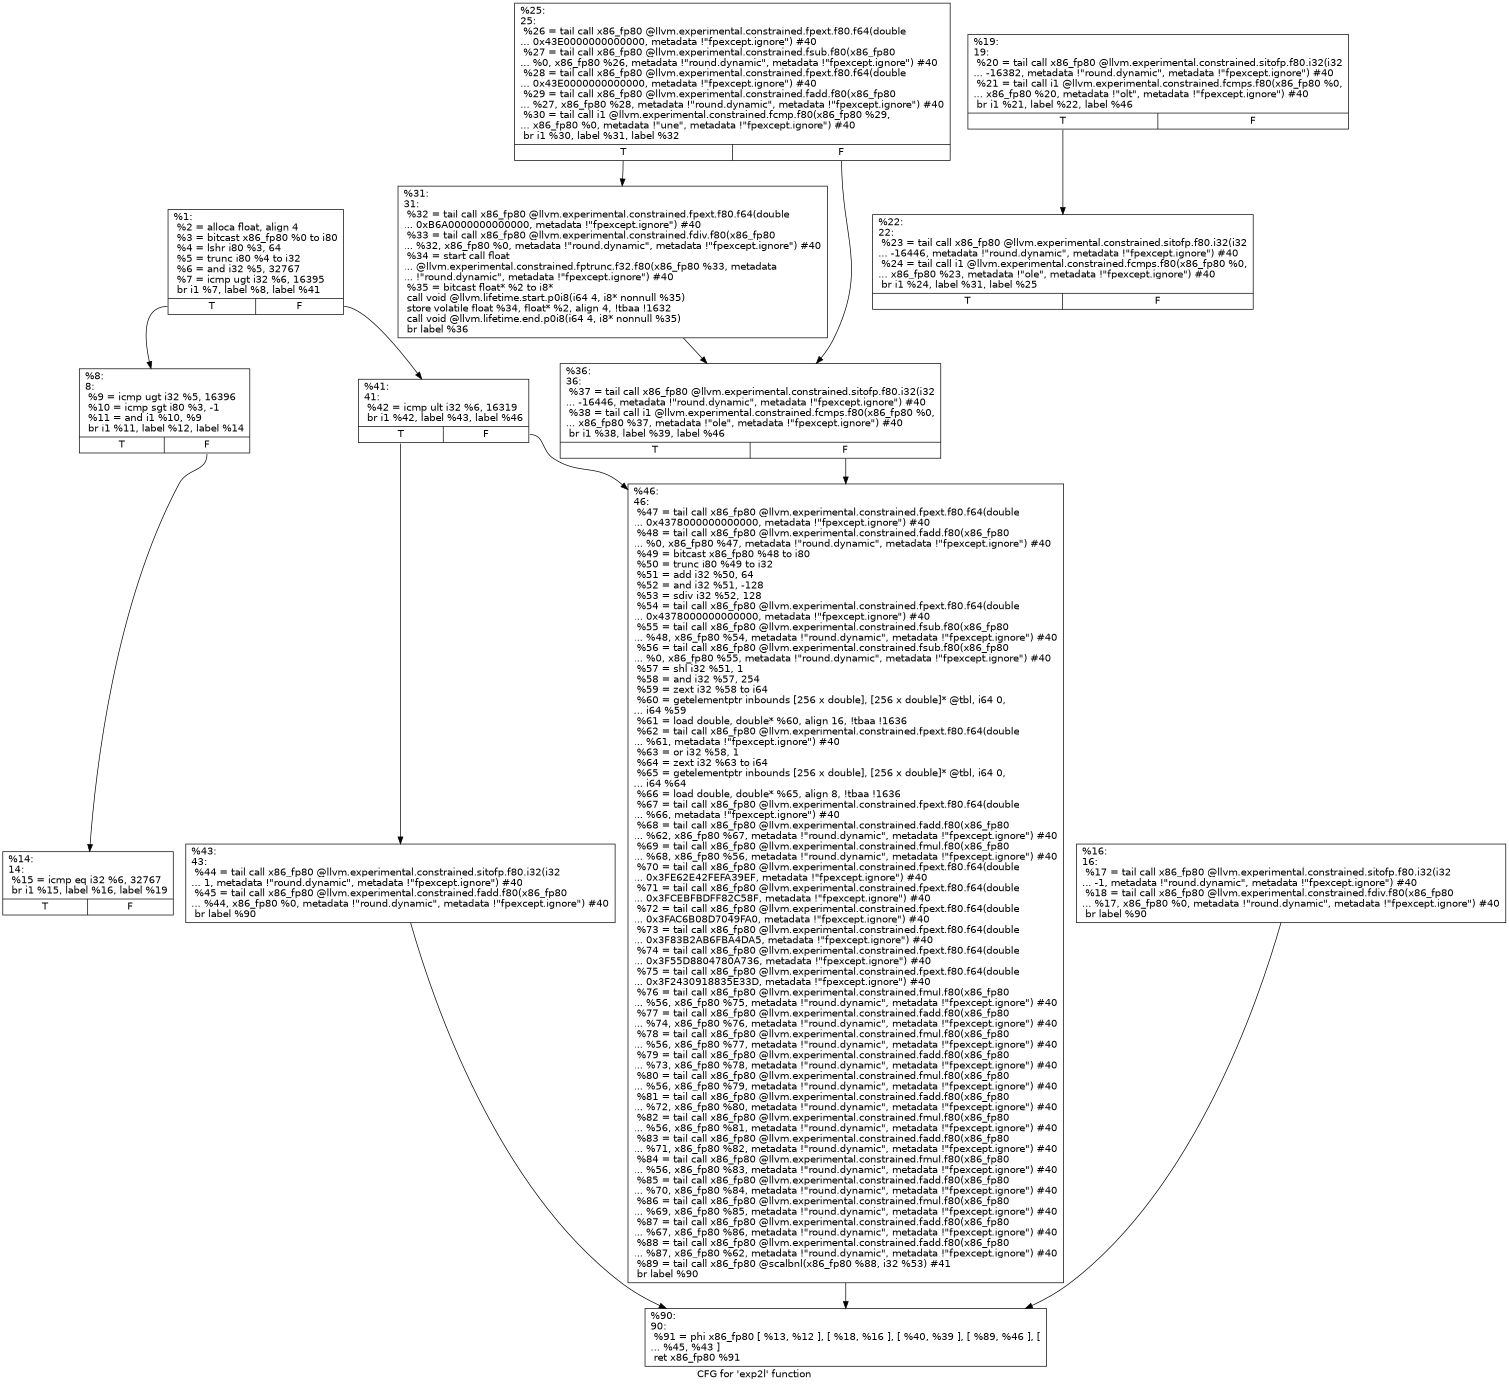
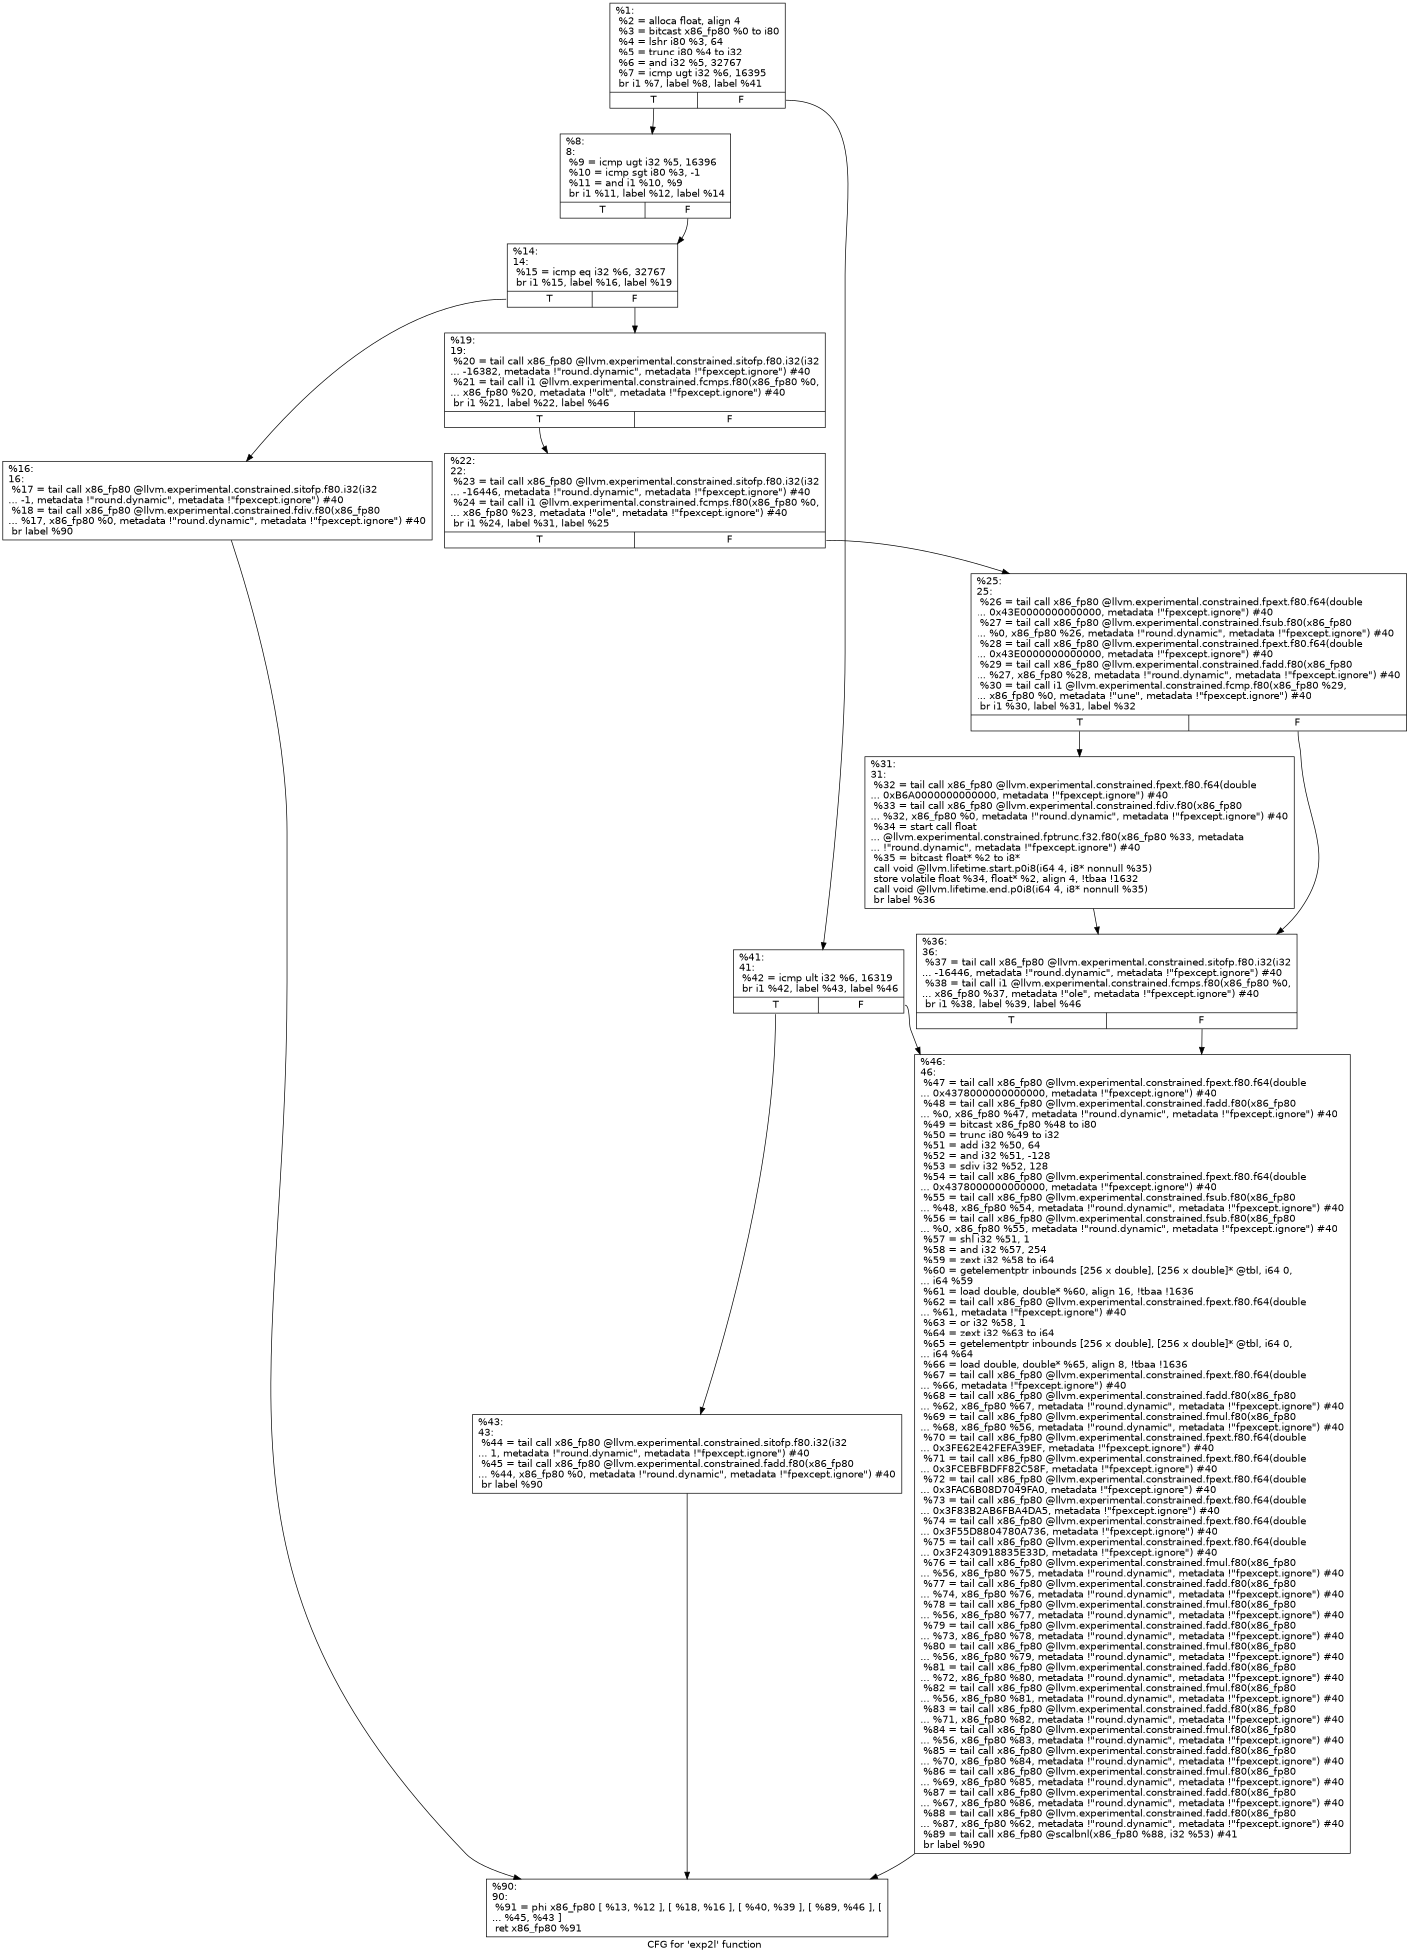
none -> (635, 317)
none -> (363, 351)
none -> (916, 549)
